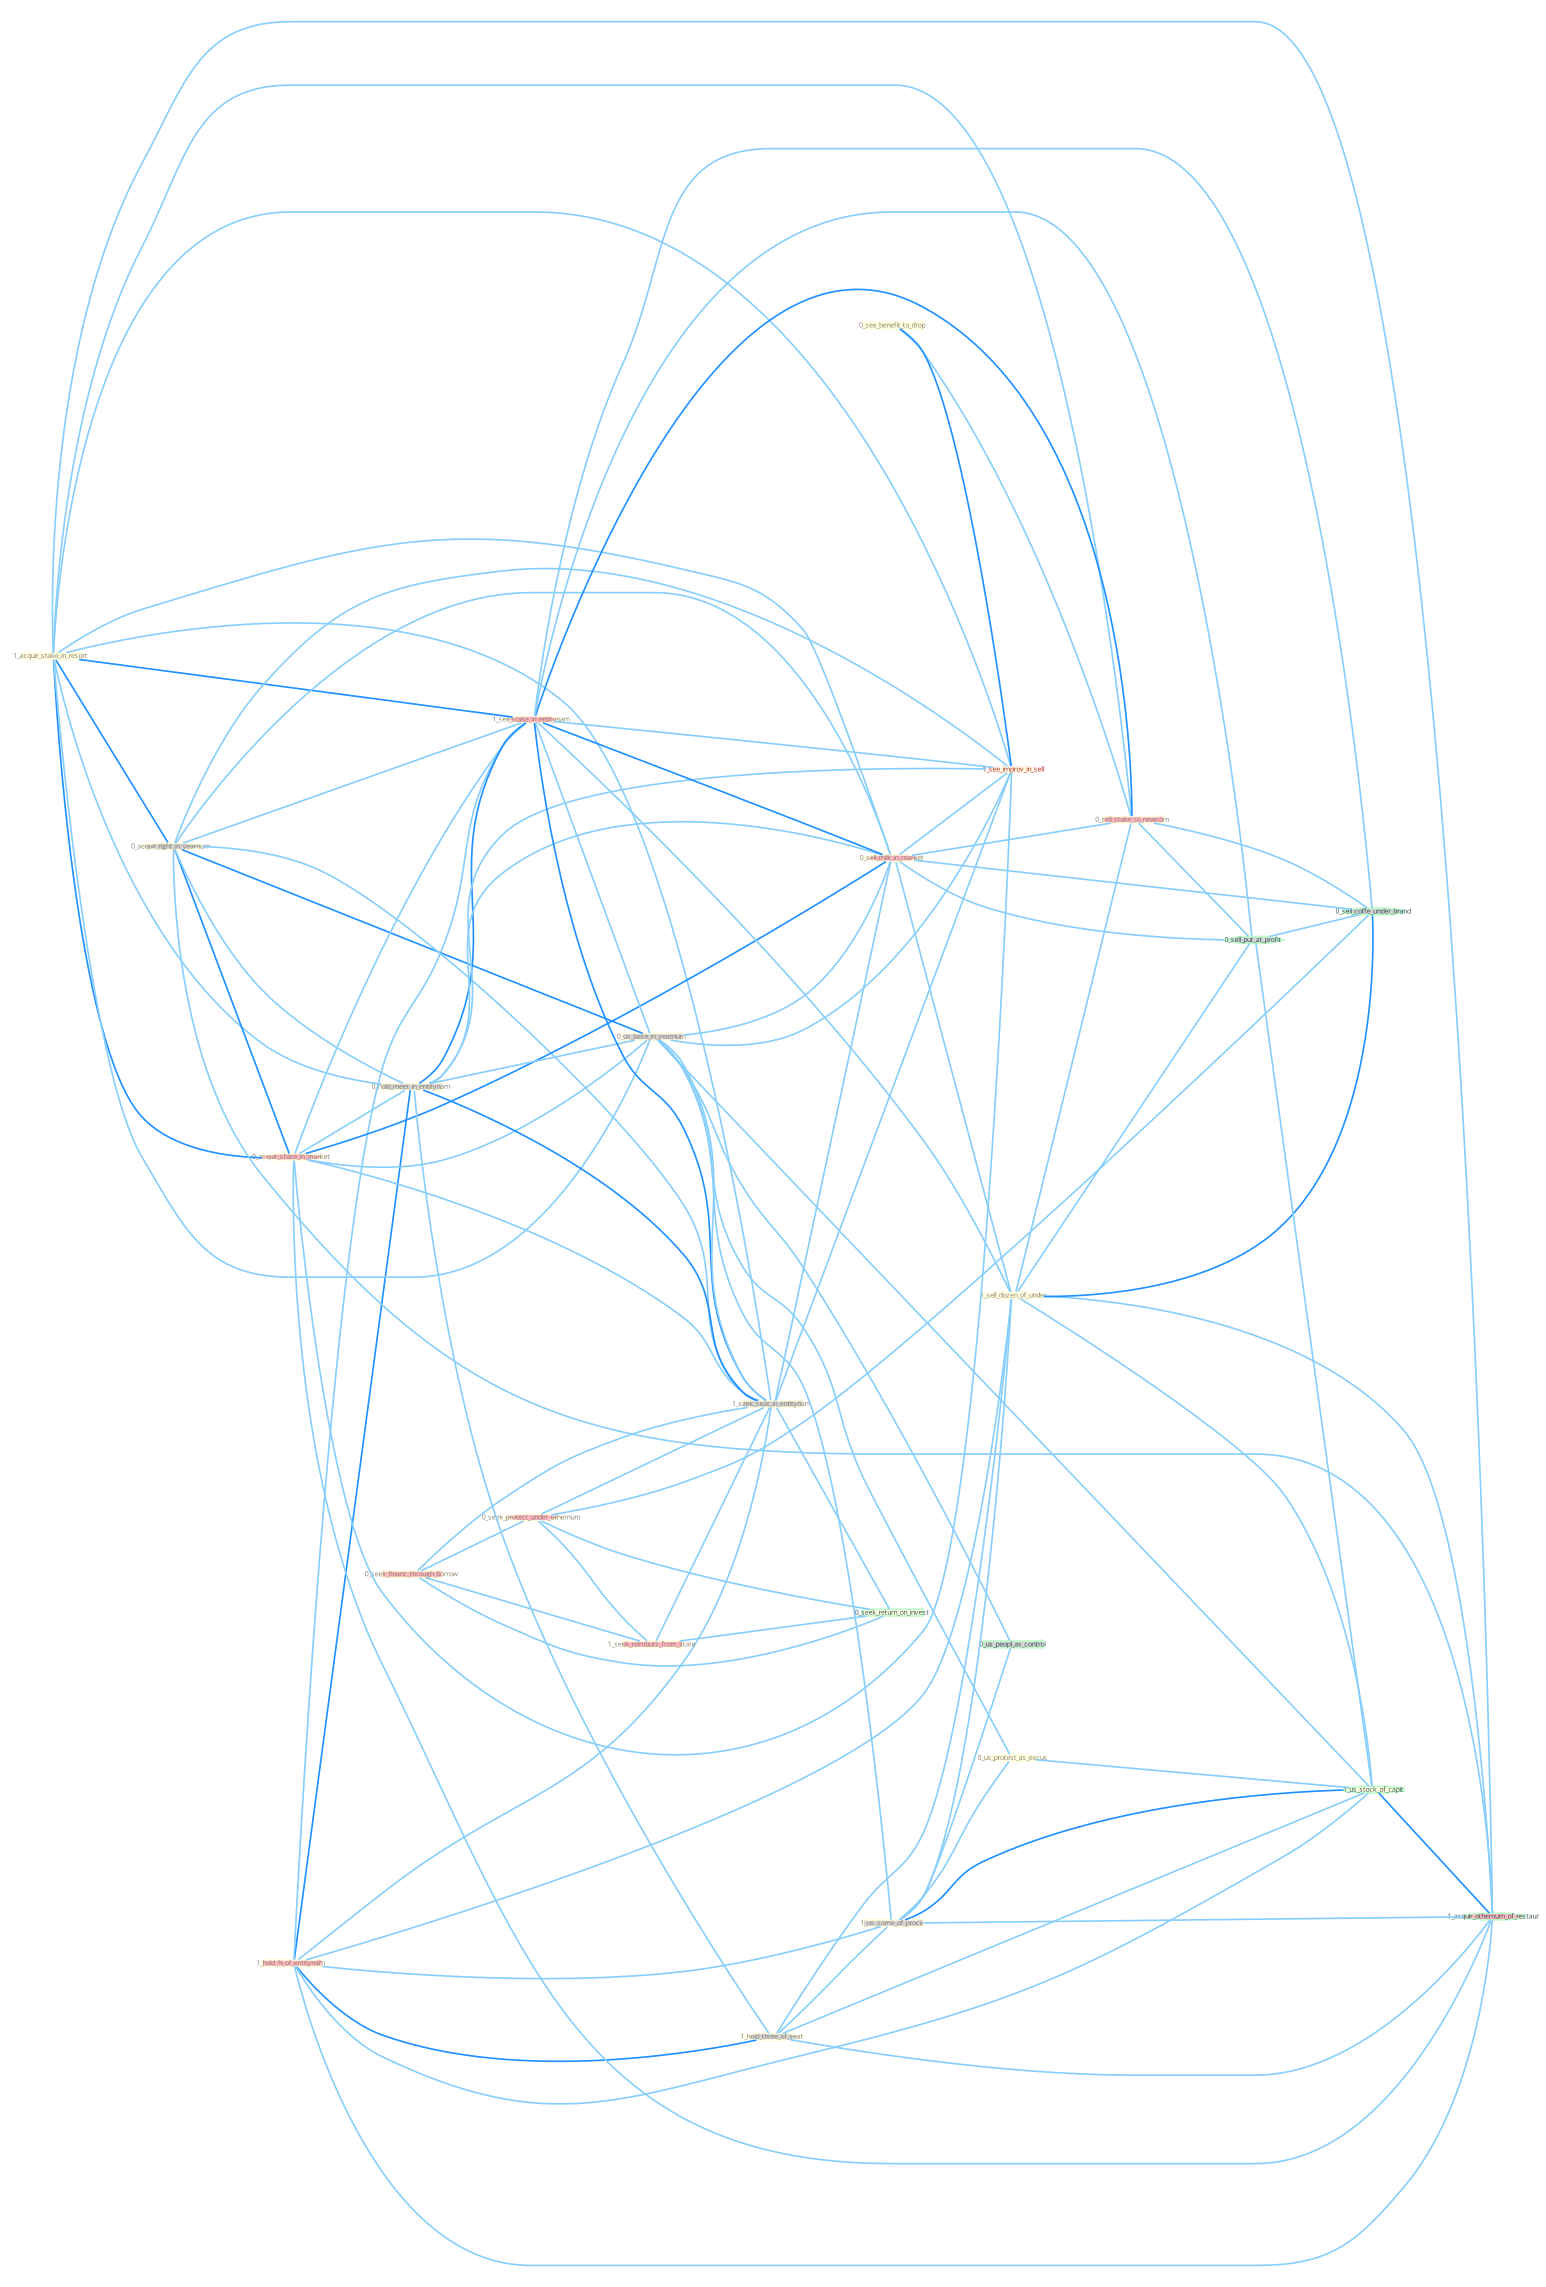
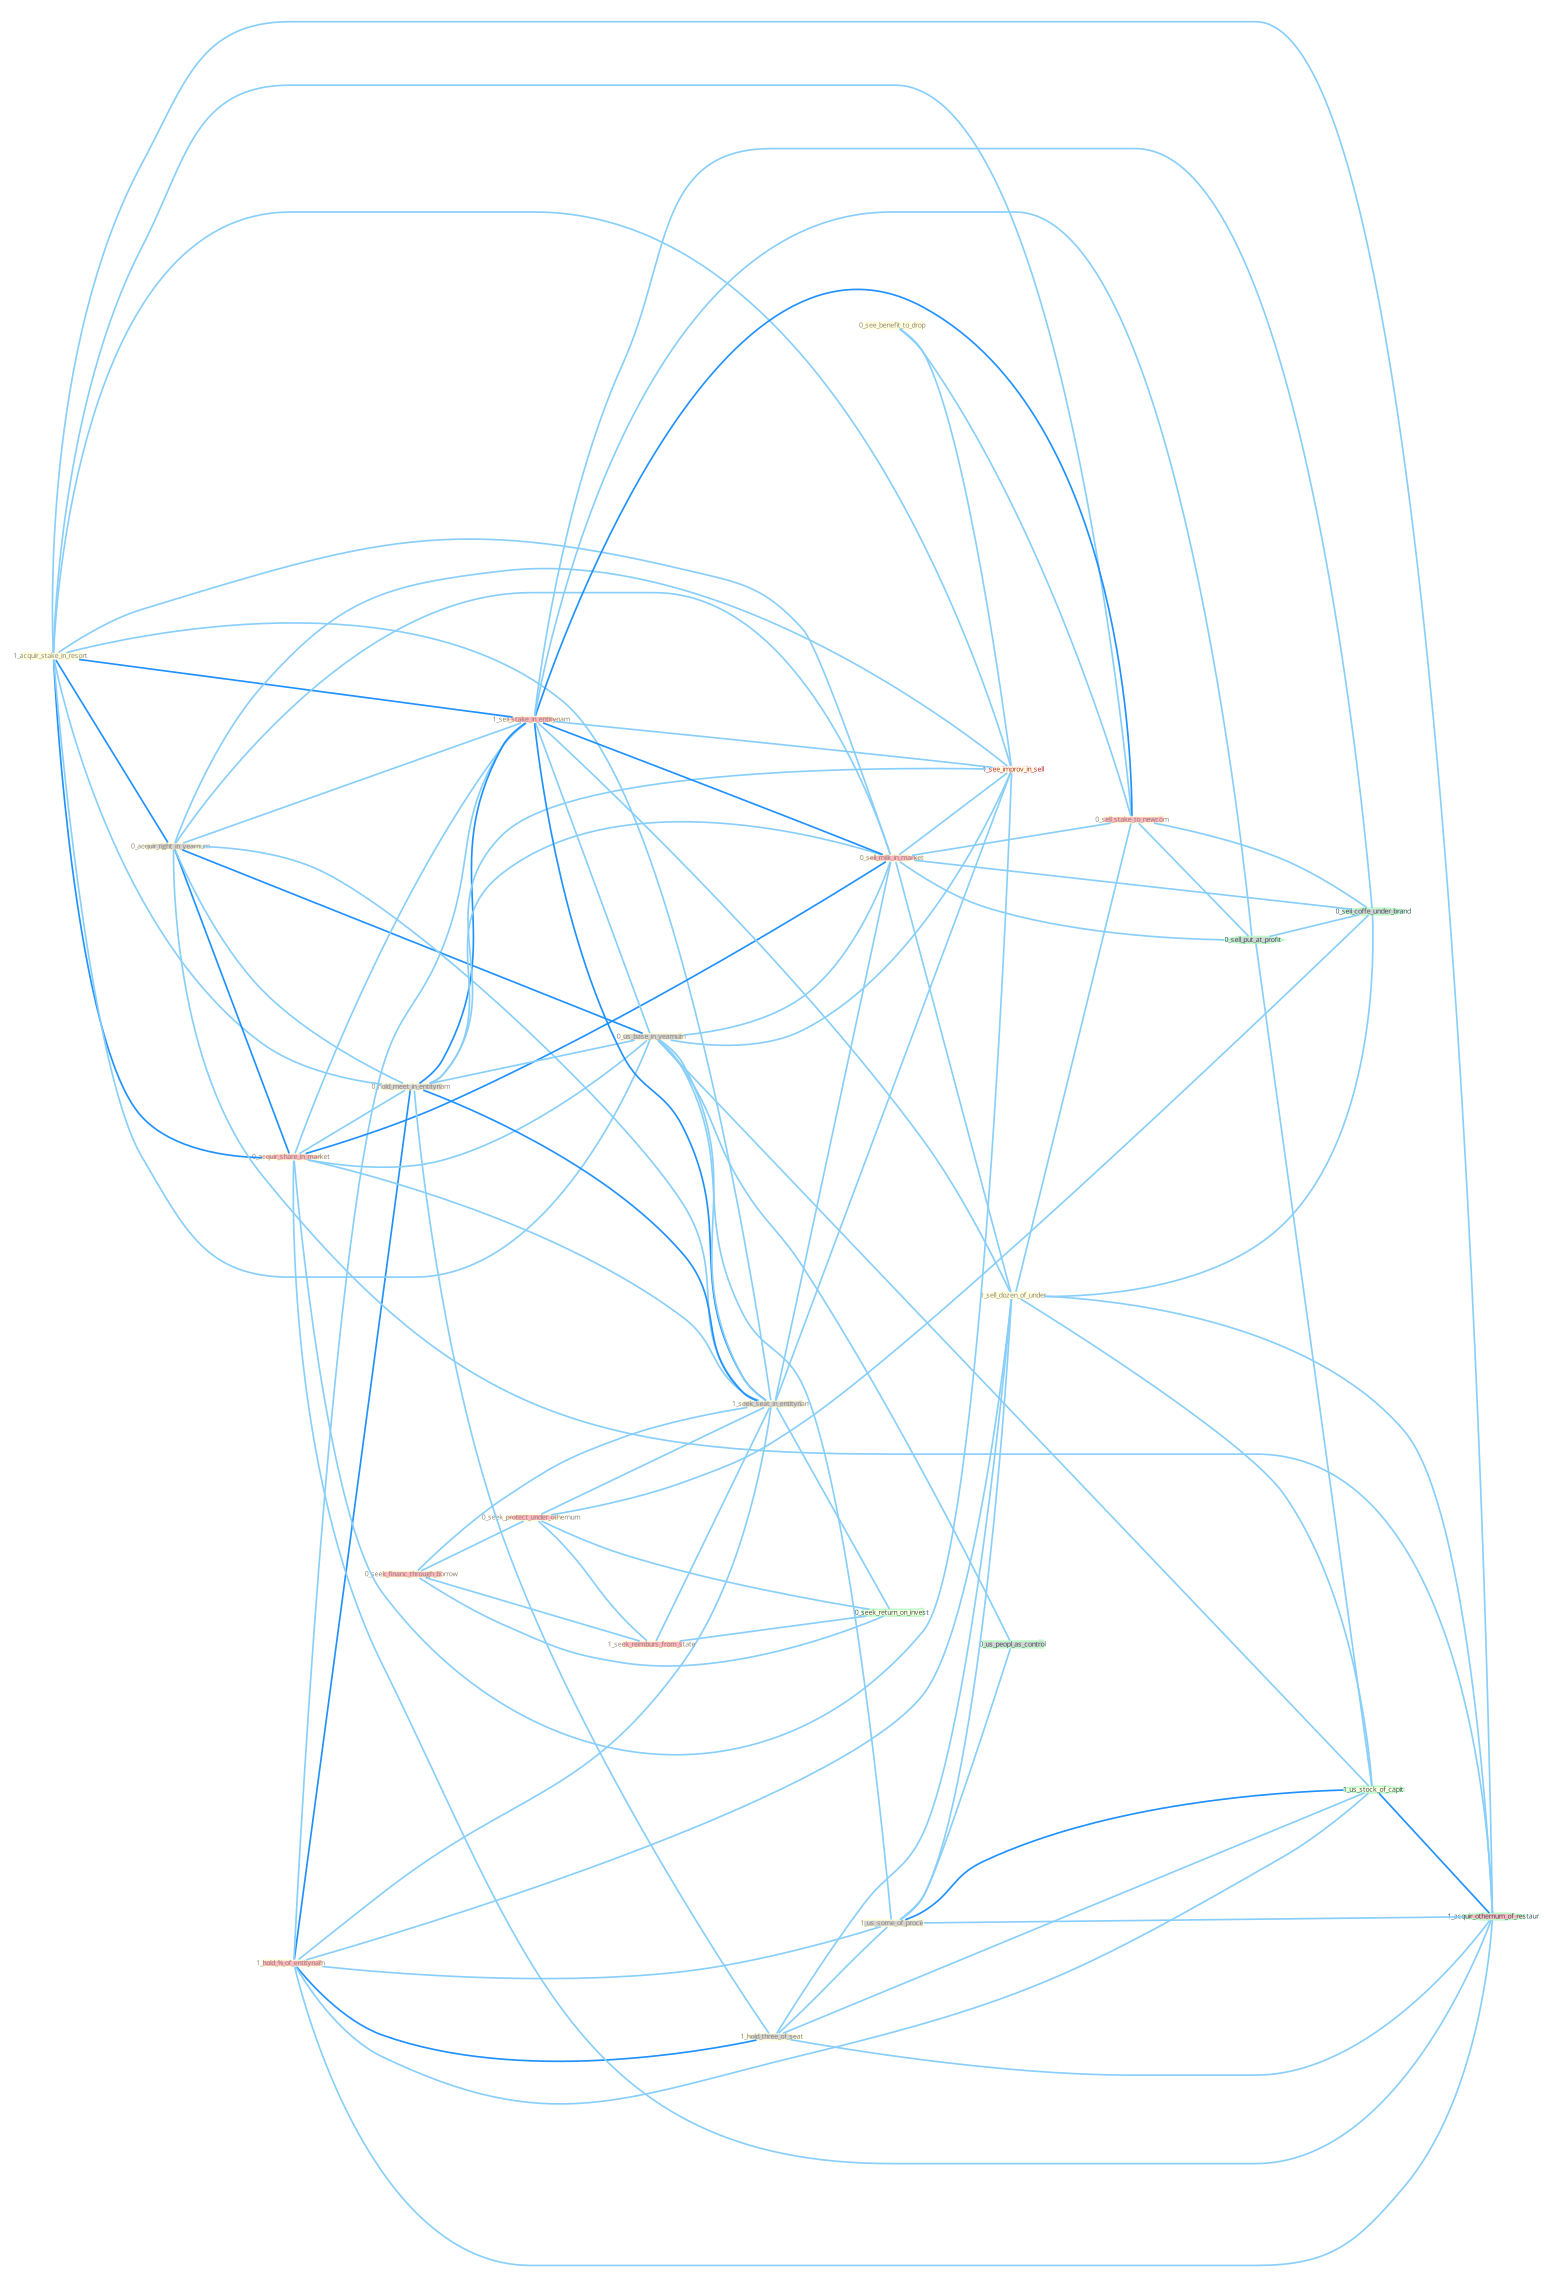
(975, 540) -> (975, 540)
(1134, 1117) -> none
(1306, 1195) -> (1306, 1195)
(1013, 1758) -> none
